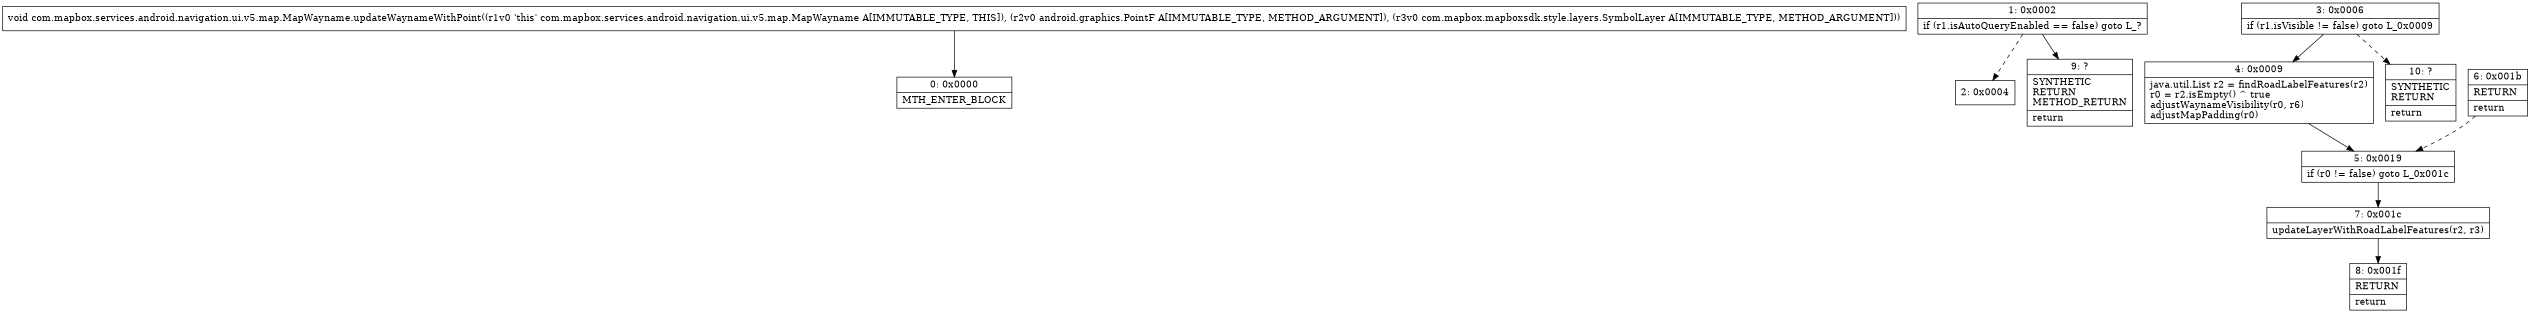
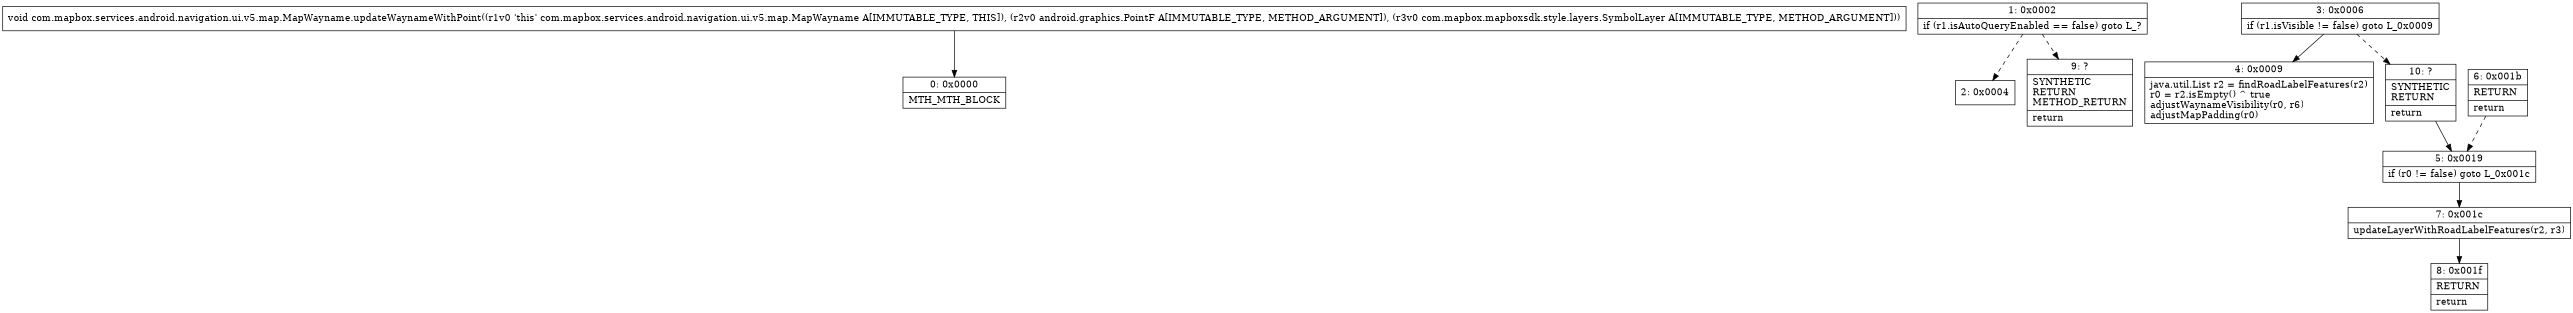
(2048, 44) -> (2048, 44)
(954, 100) -> (954, 100)
(2328, 135) -> (2442, 133)
